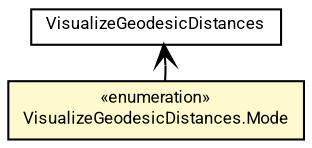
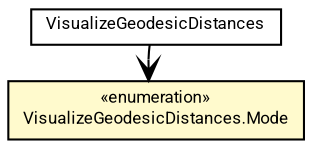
(165, 73) -> (149, 52)
